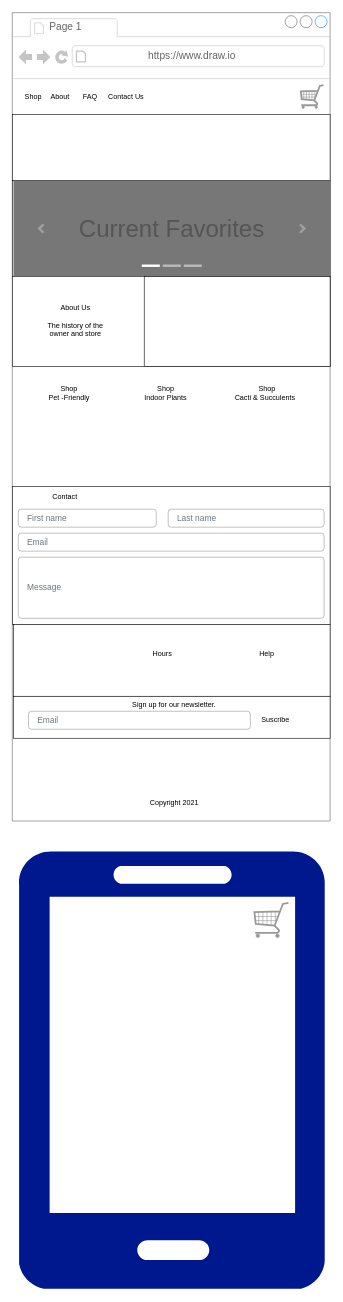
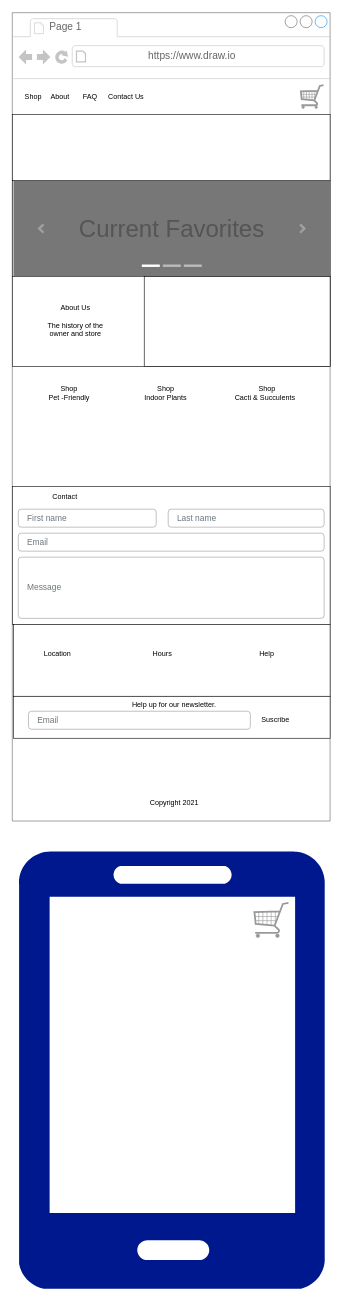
none -> (58, 654)
(174, 705) -> (174, 705)
